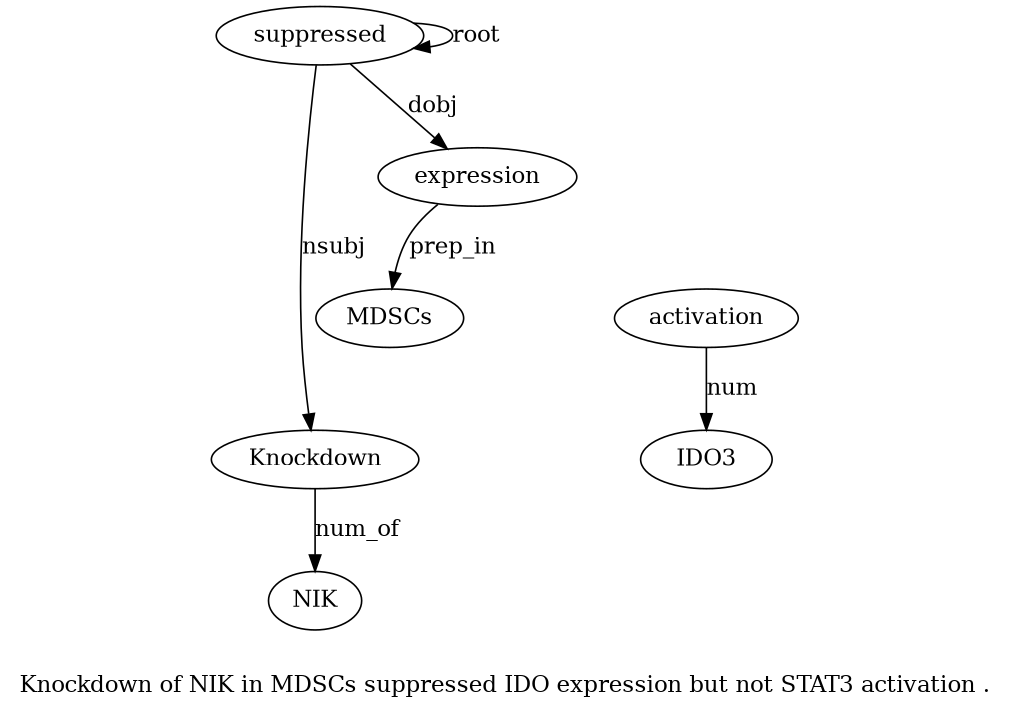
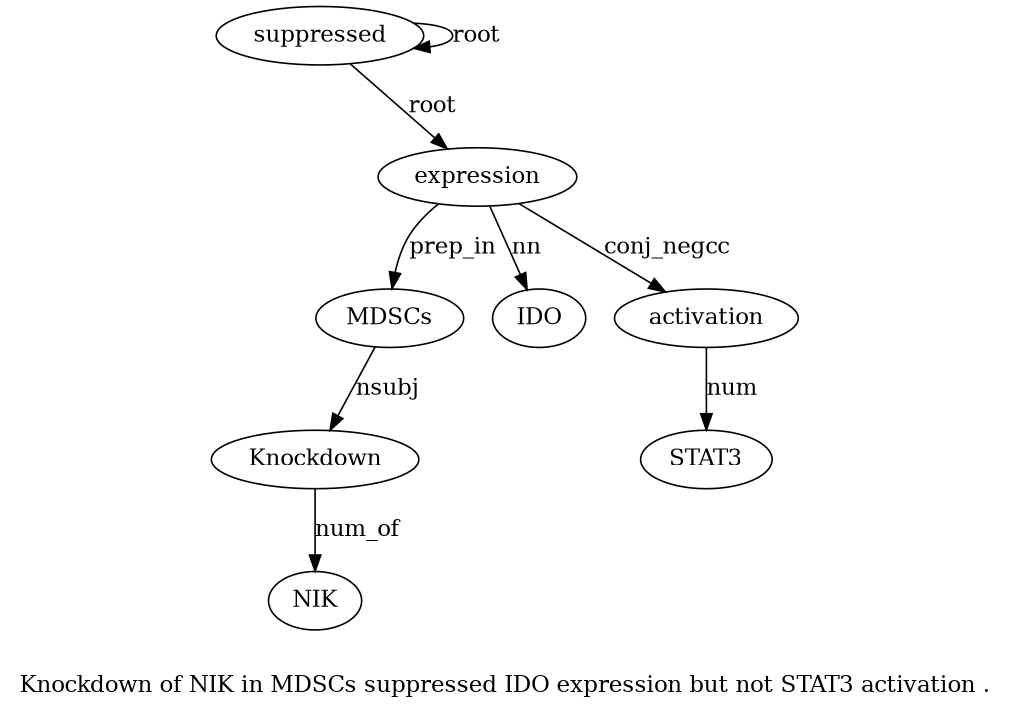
(433, 106) -> (433, 106)
(302, 239) -> (357, 381)
none -> (585, 243)
none -> (539, 318)
(706, 459) -> (706, 459)
